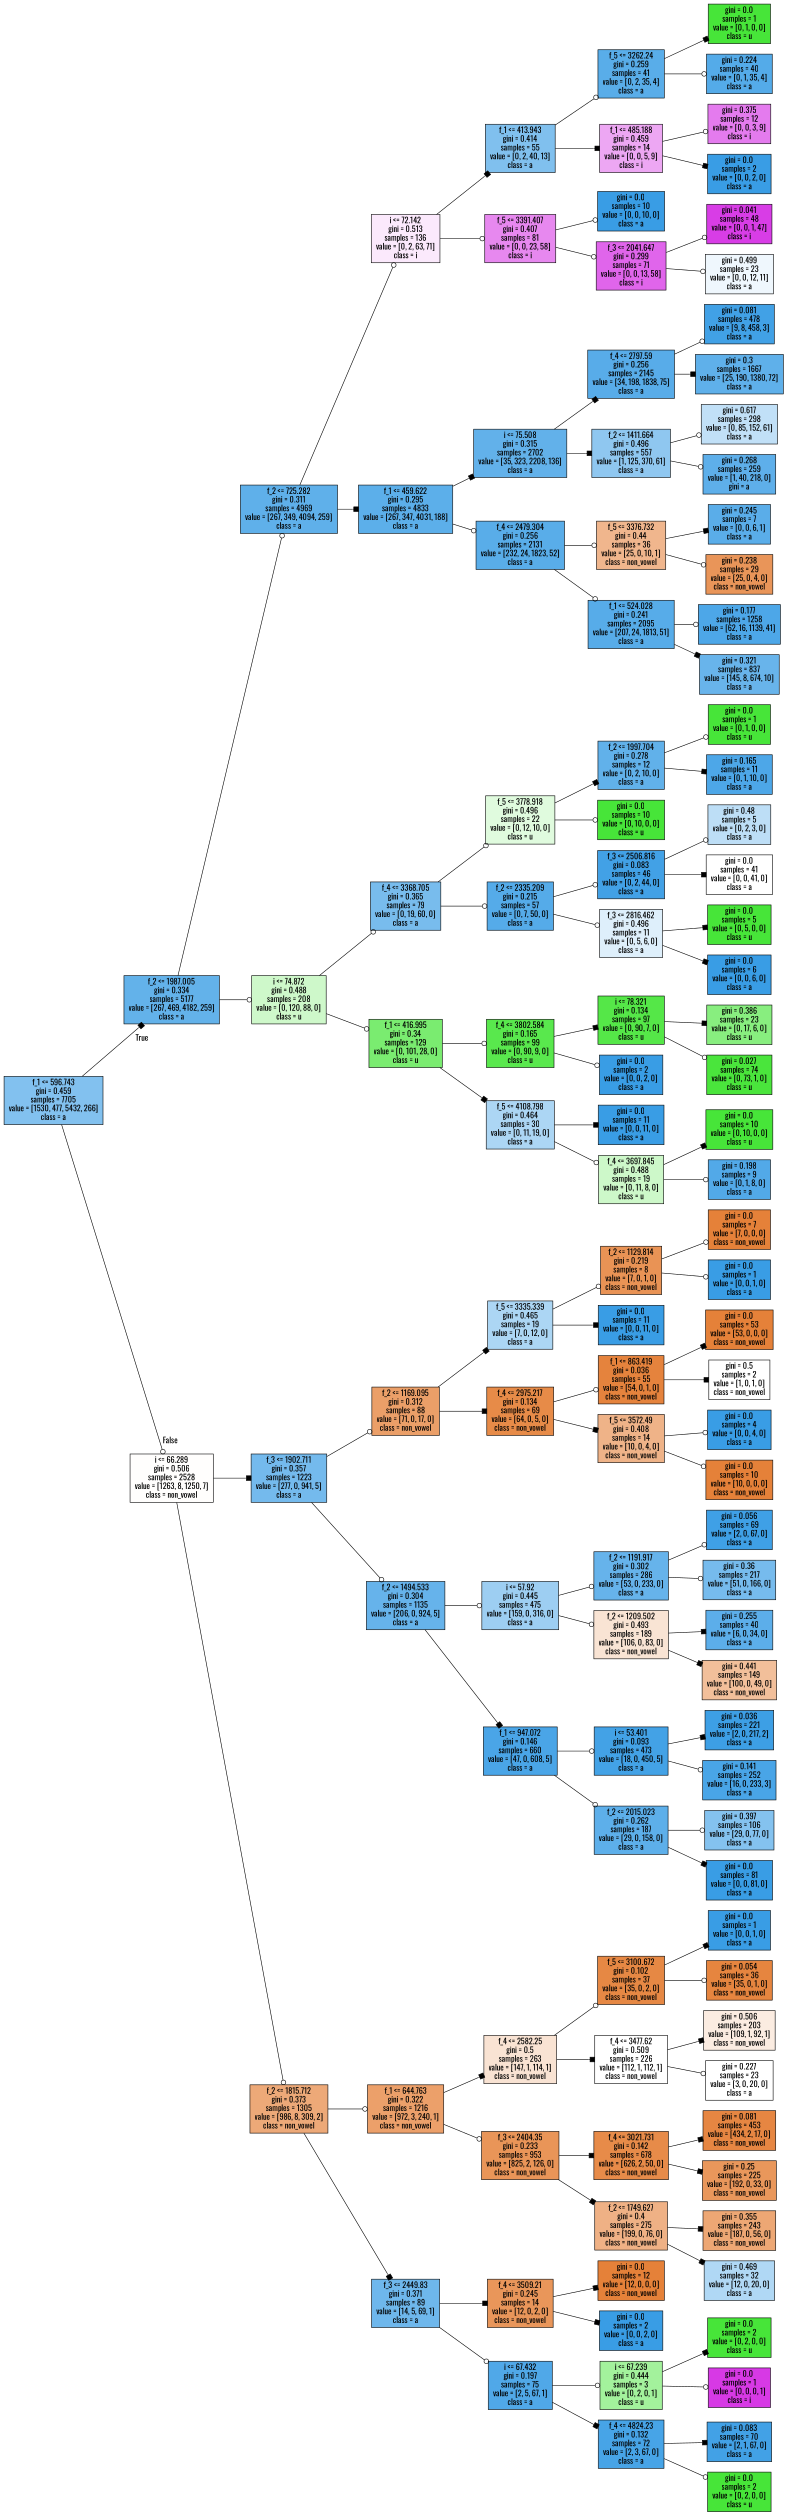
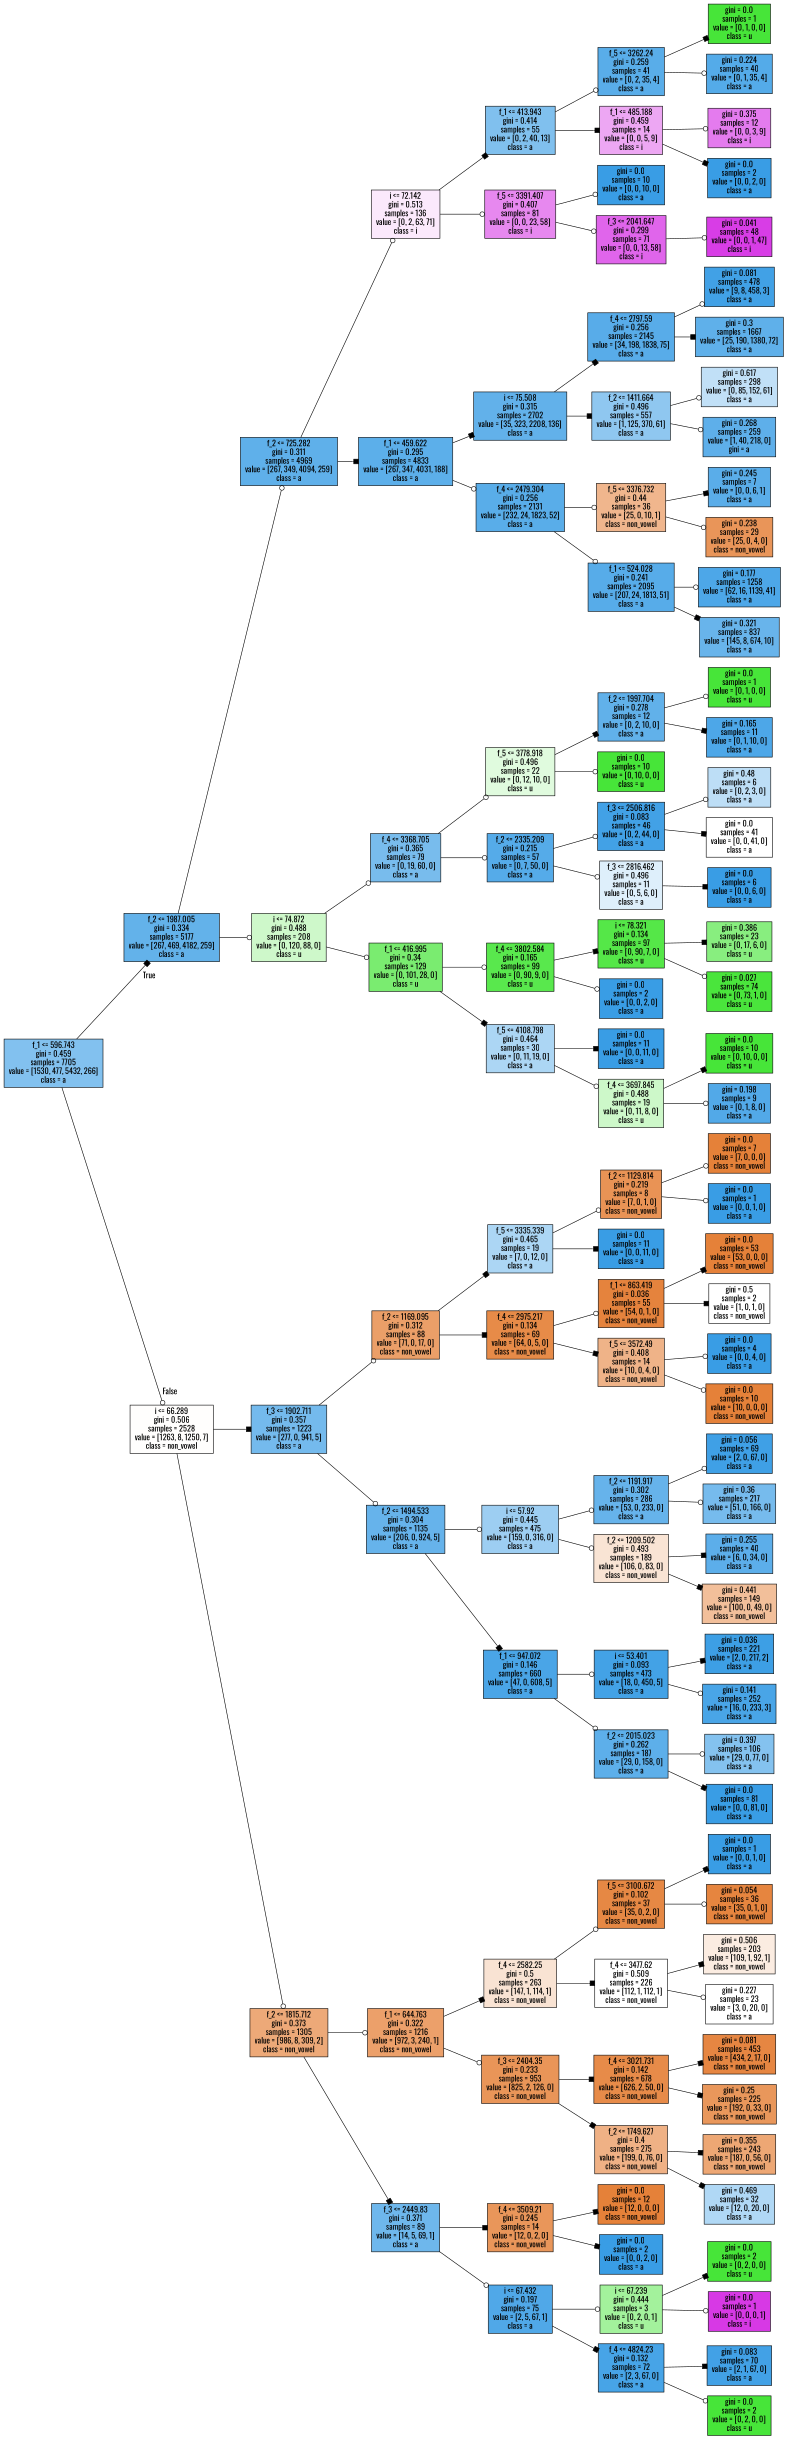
(739, 274) -> none
(739, 825) -> (739, 787)
(739, 925) -> none
